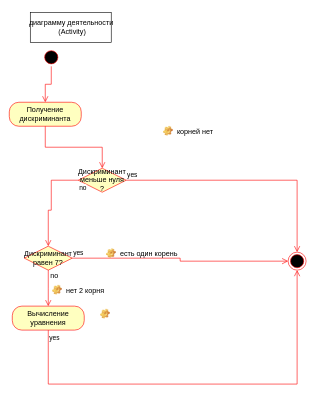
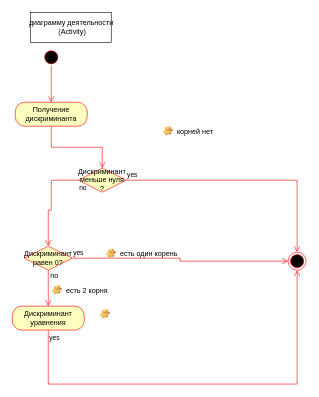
(45, 114) -> (51, 114)
(48, 258) -> (48, 258)
(86, 290) -> (88, 290)
(48, 318) -> (48, 318)
